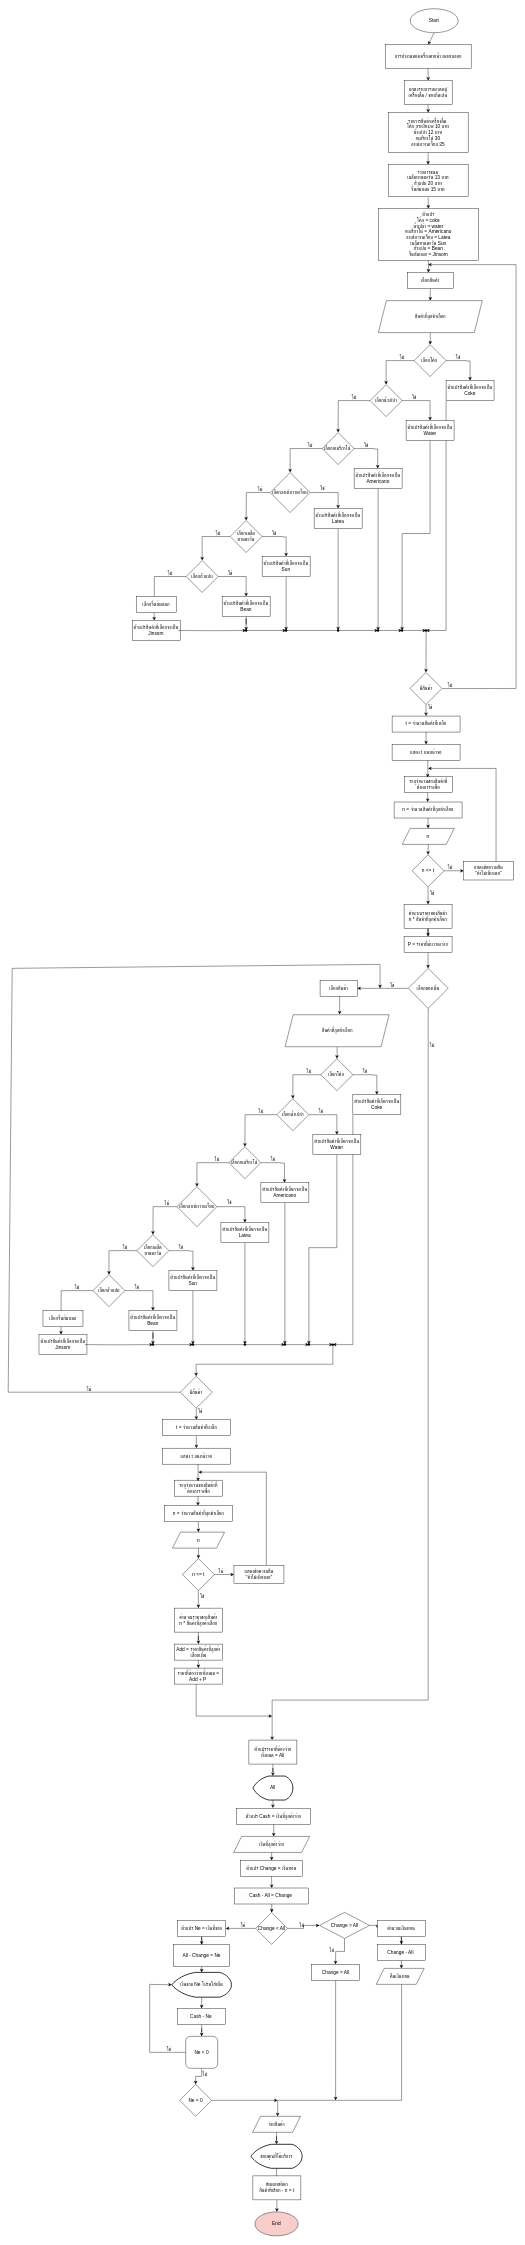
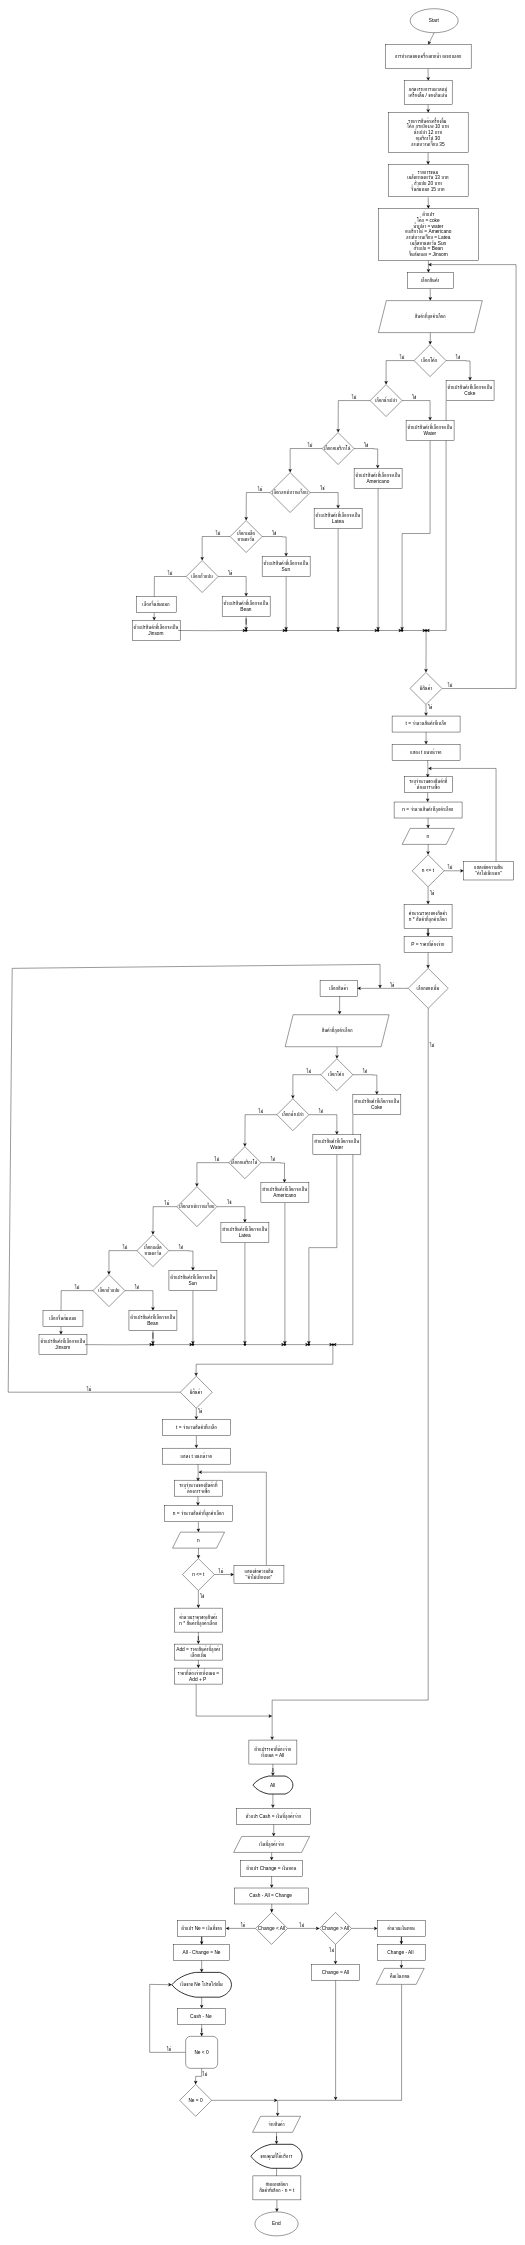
(428, 944) -> (428, 944)
(273, 1788) -> (273, 1785)
(345, 1926) -> (336, 1929)
(202, 1956) -> (202, 1953)
(277, 2224) -> (277, 2224)
